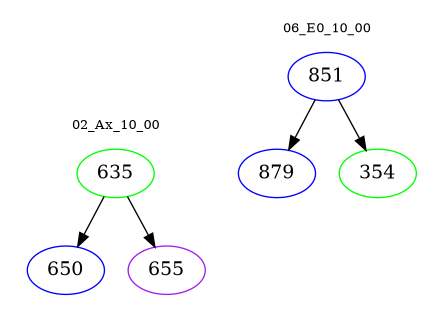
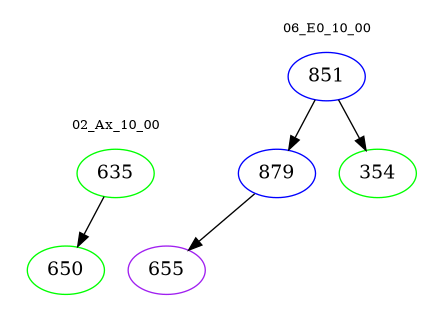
(138, 216) -> (227, 218)
(66, 270) -> (66, 270)
